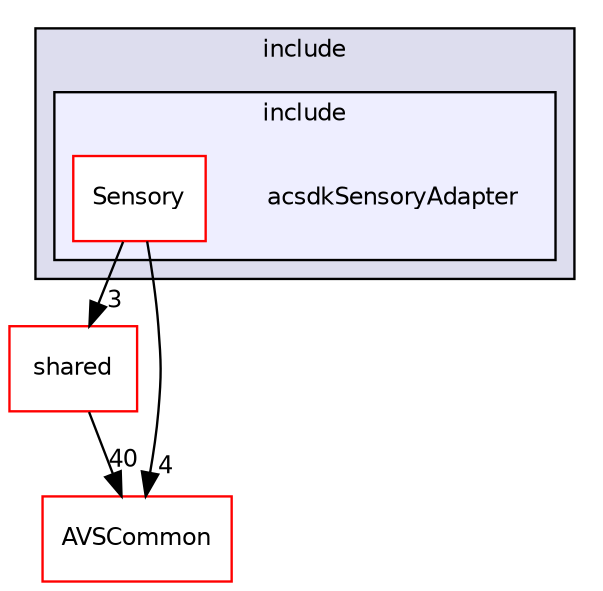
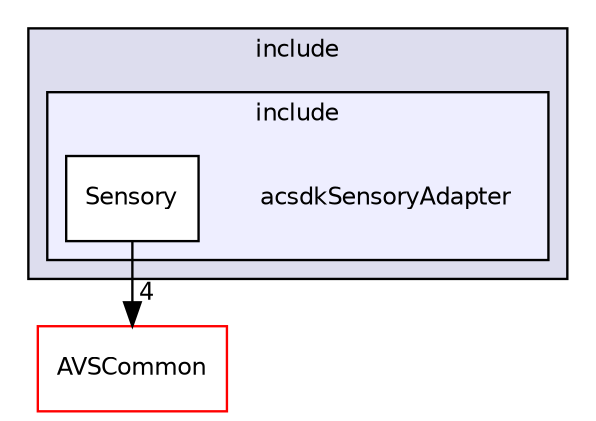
(139, 199) -> (132, 199)
(73, 369) -> none
